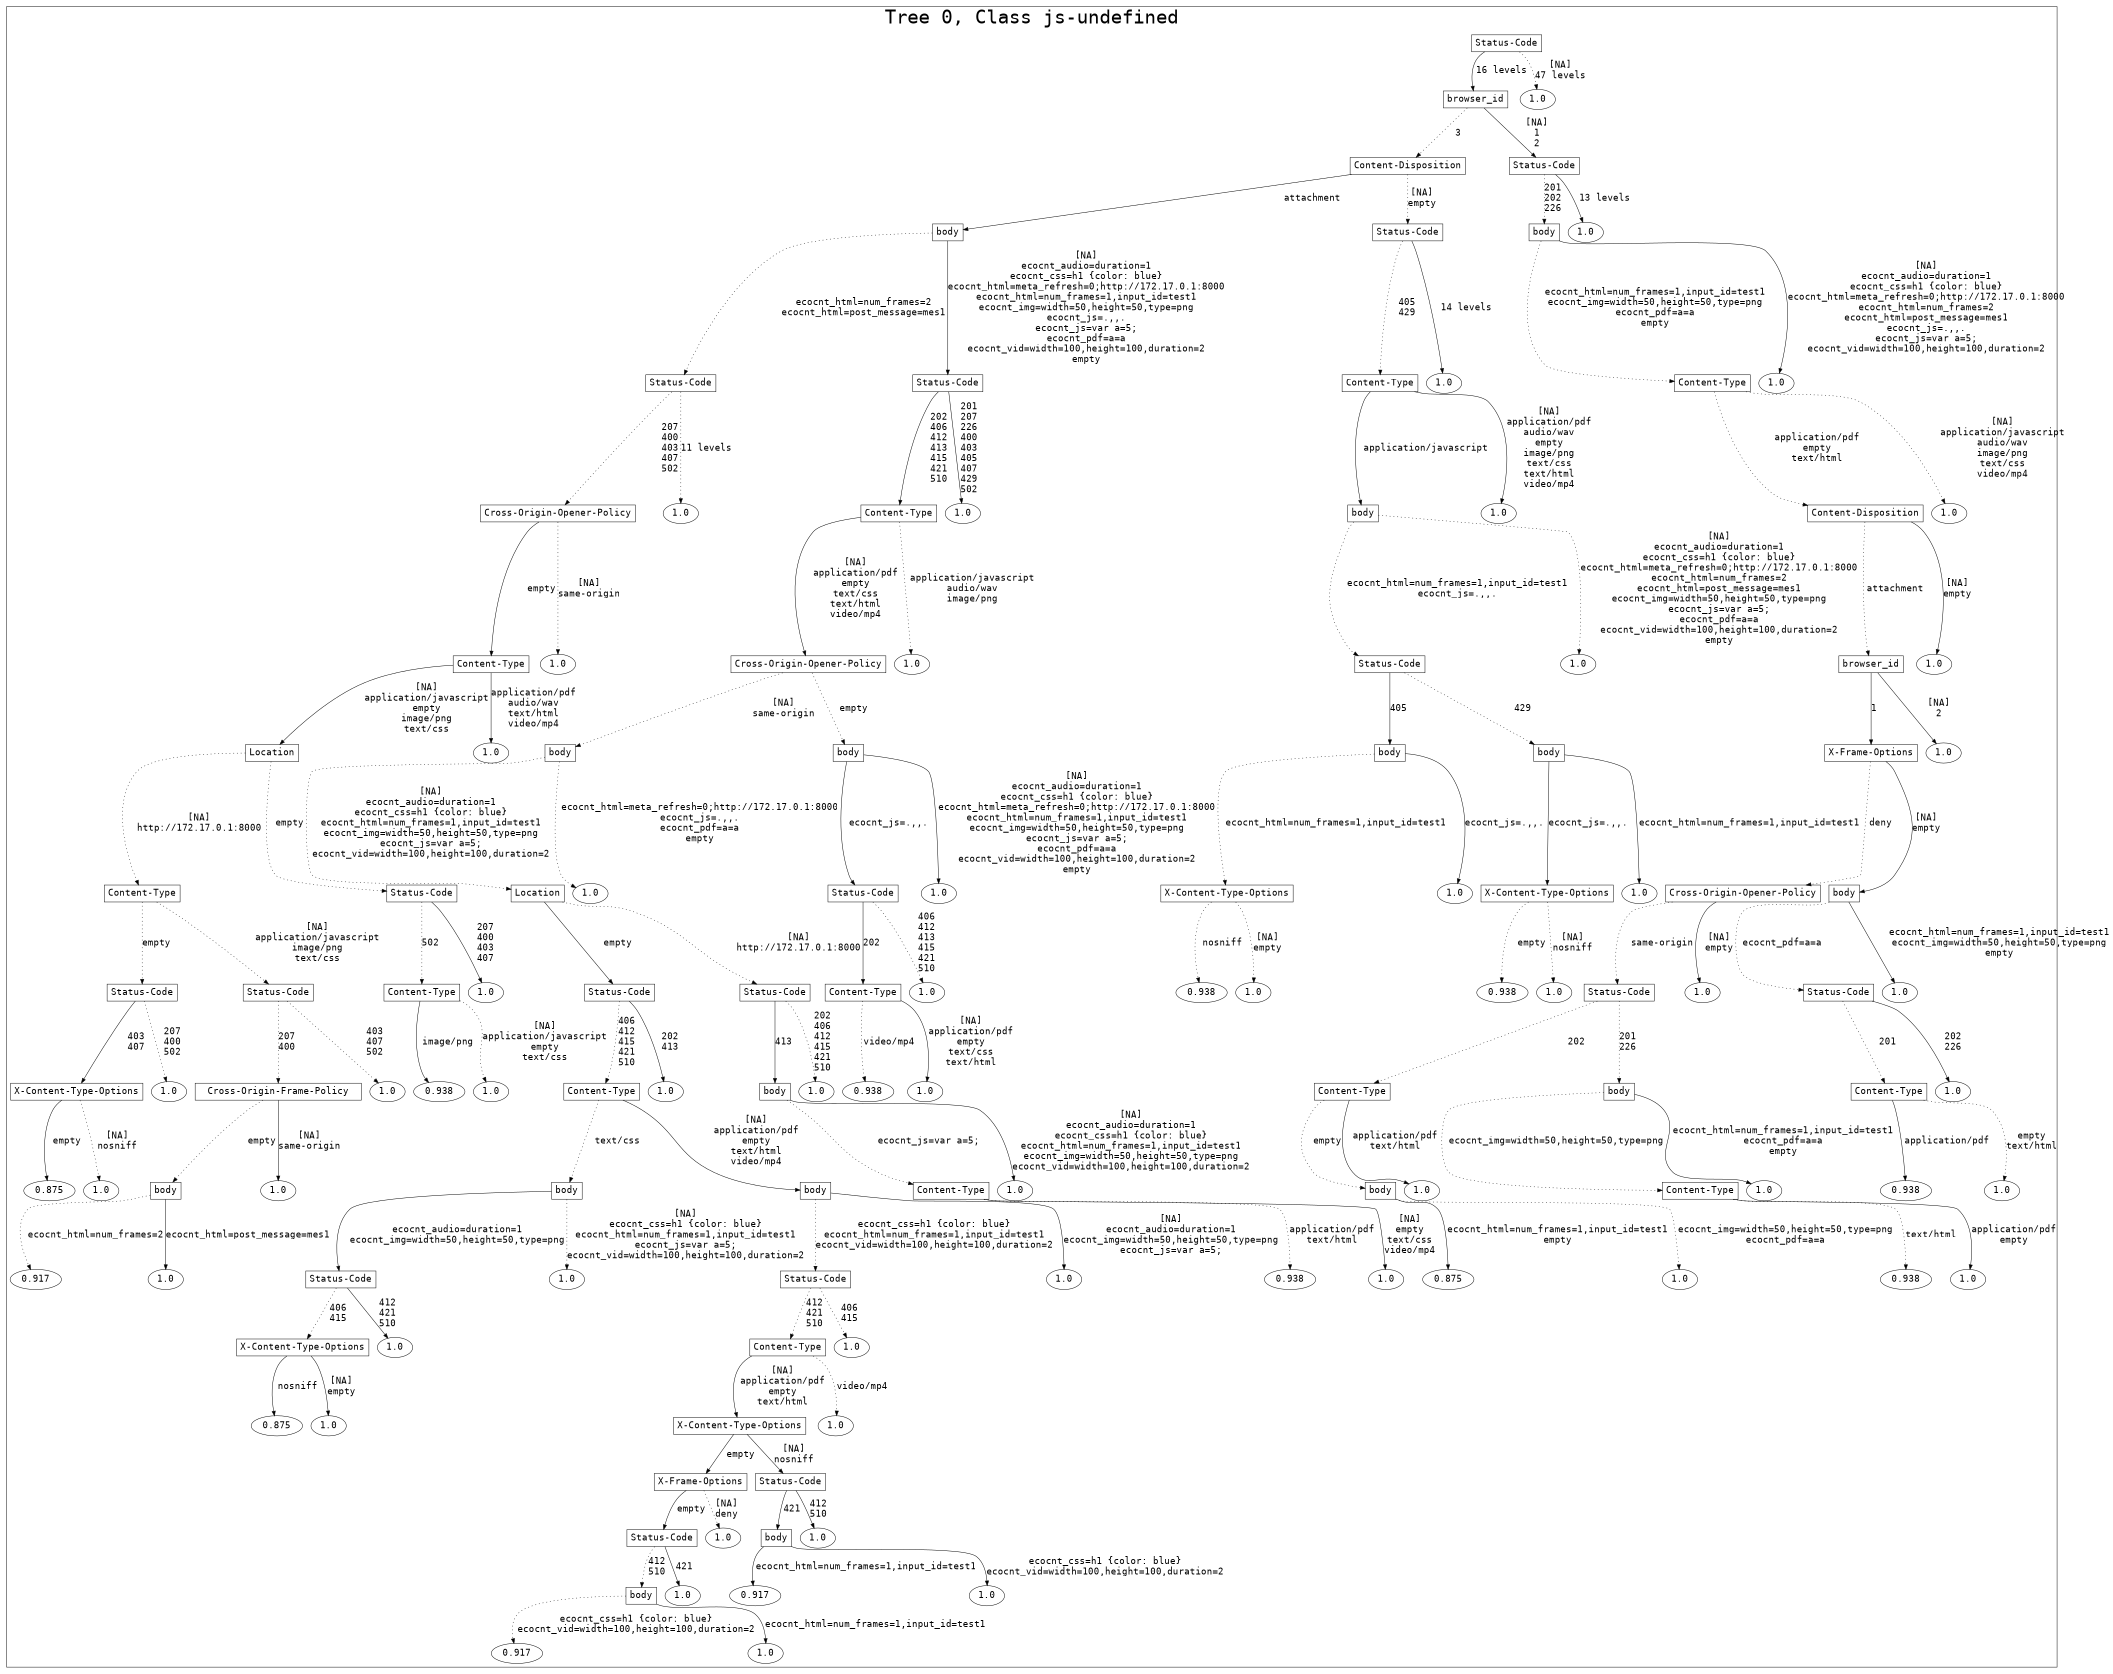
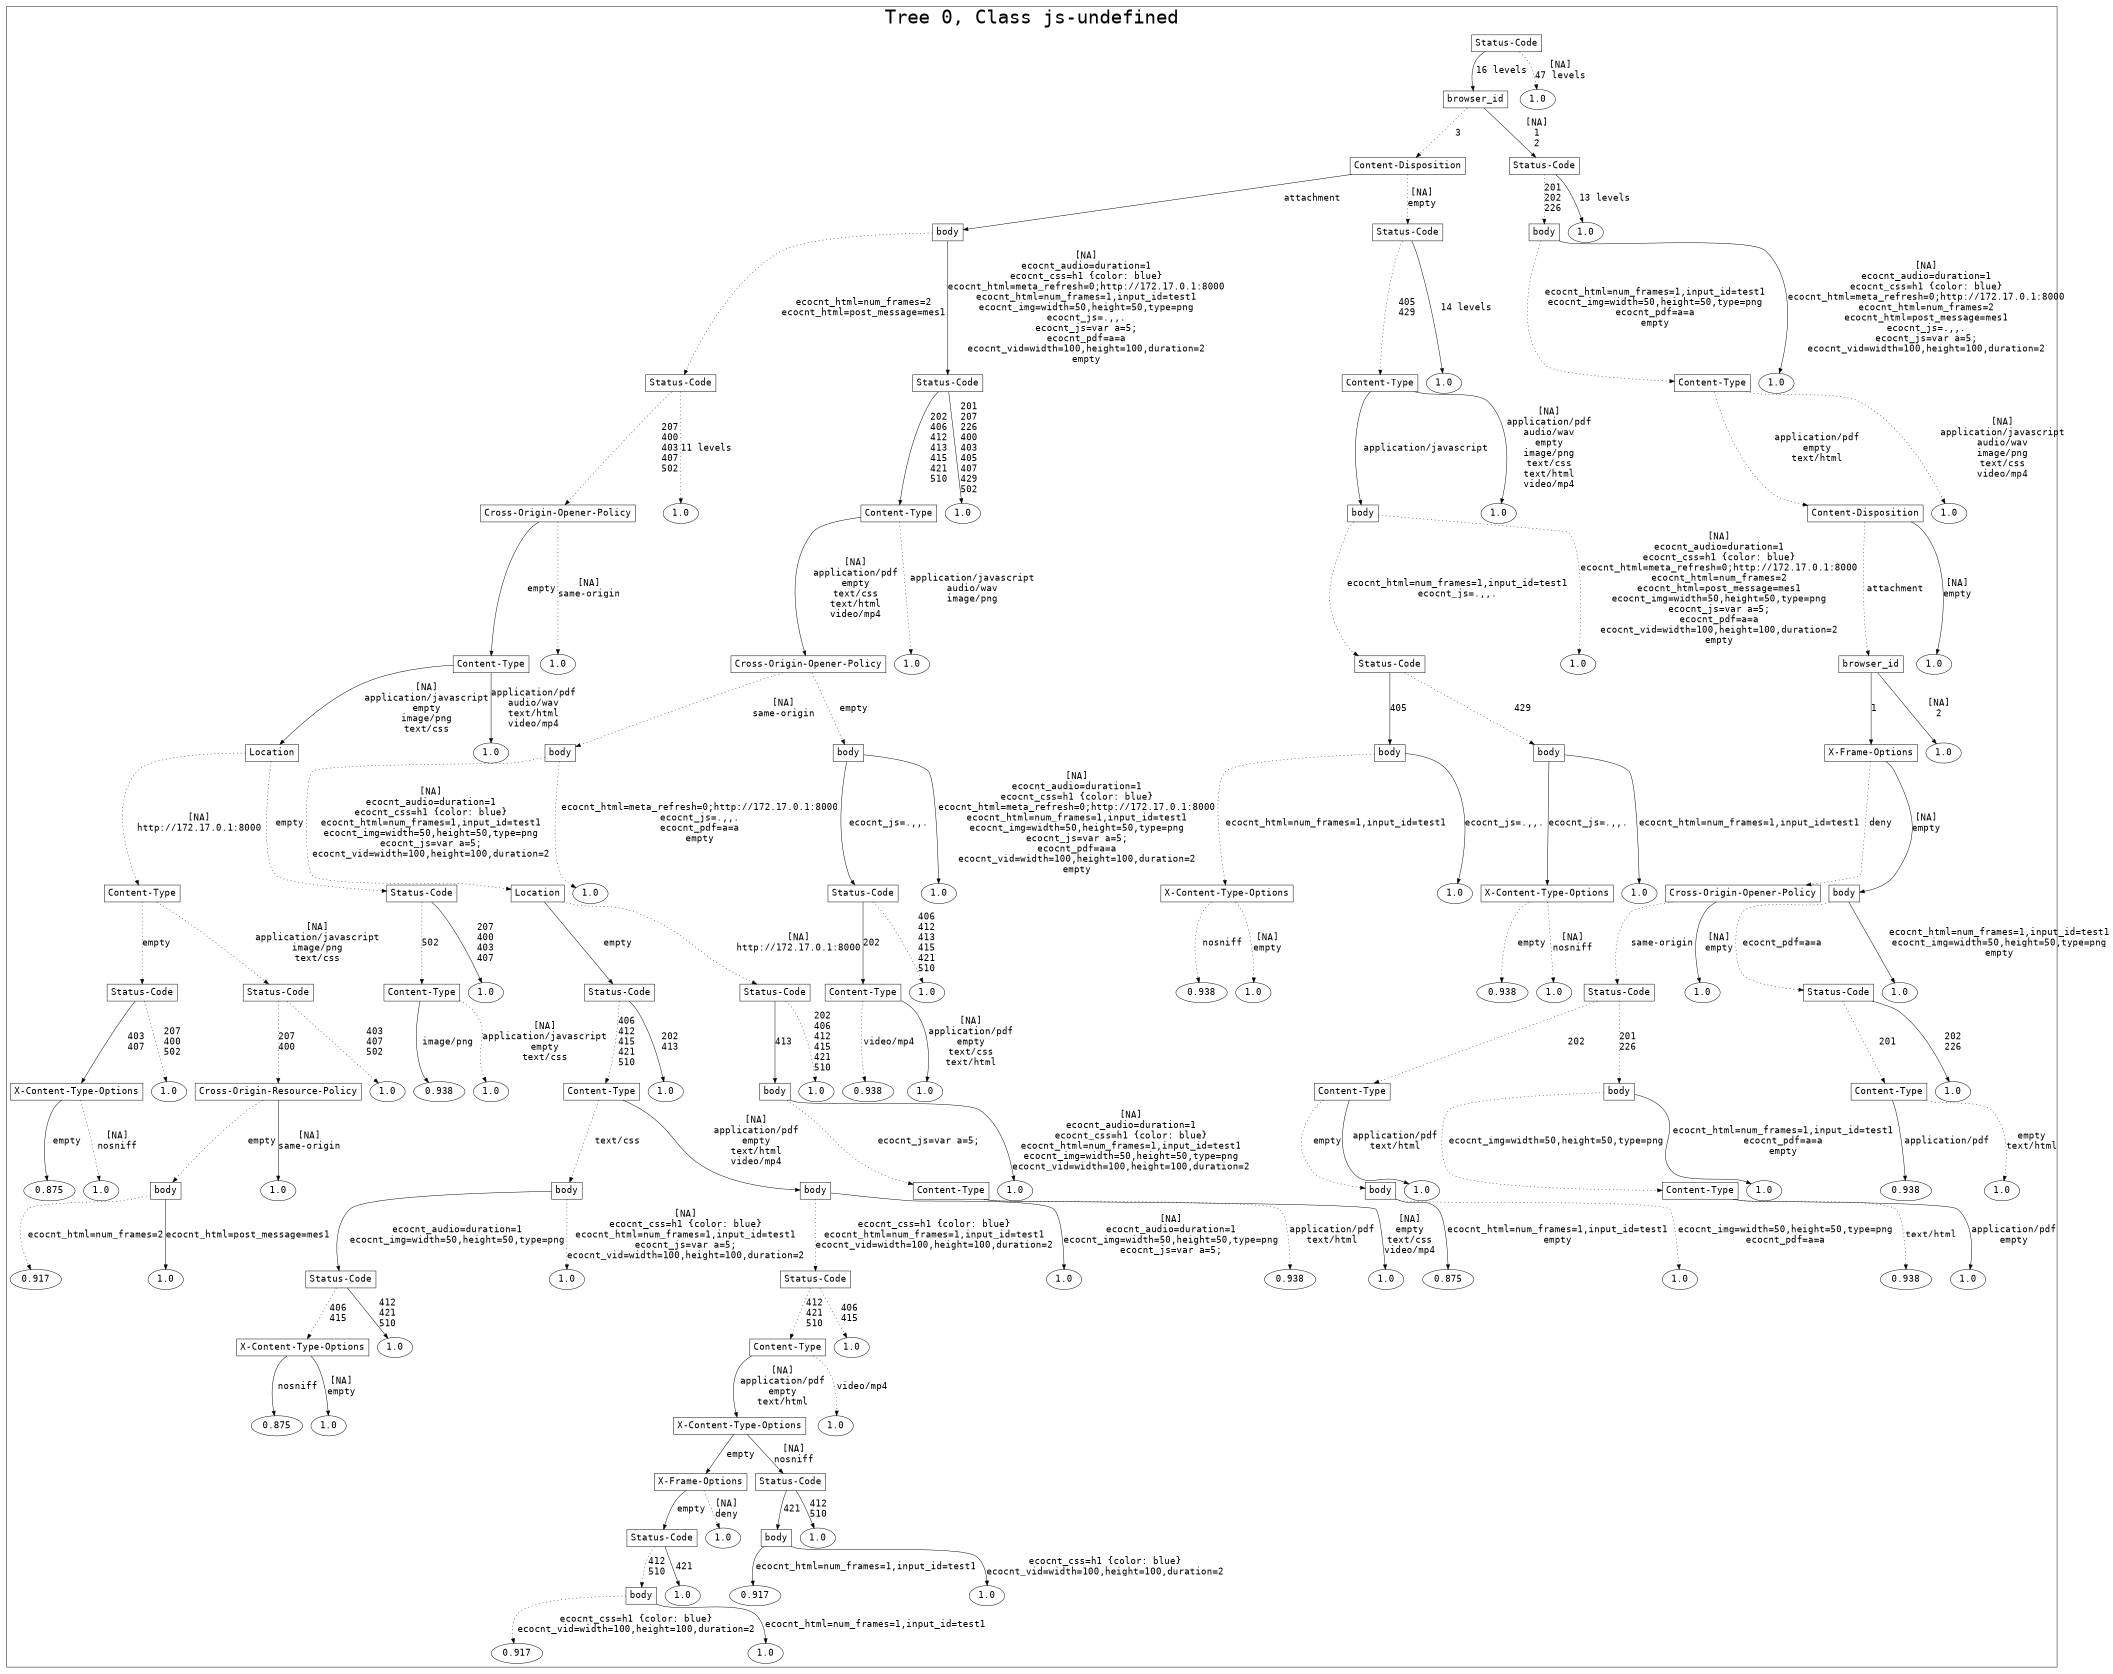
(278, 1092) -> (278, 1092)
